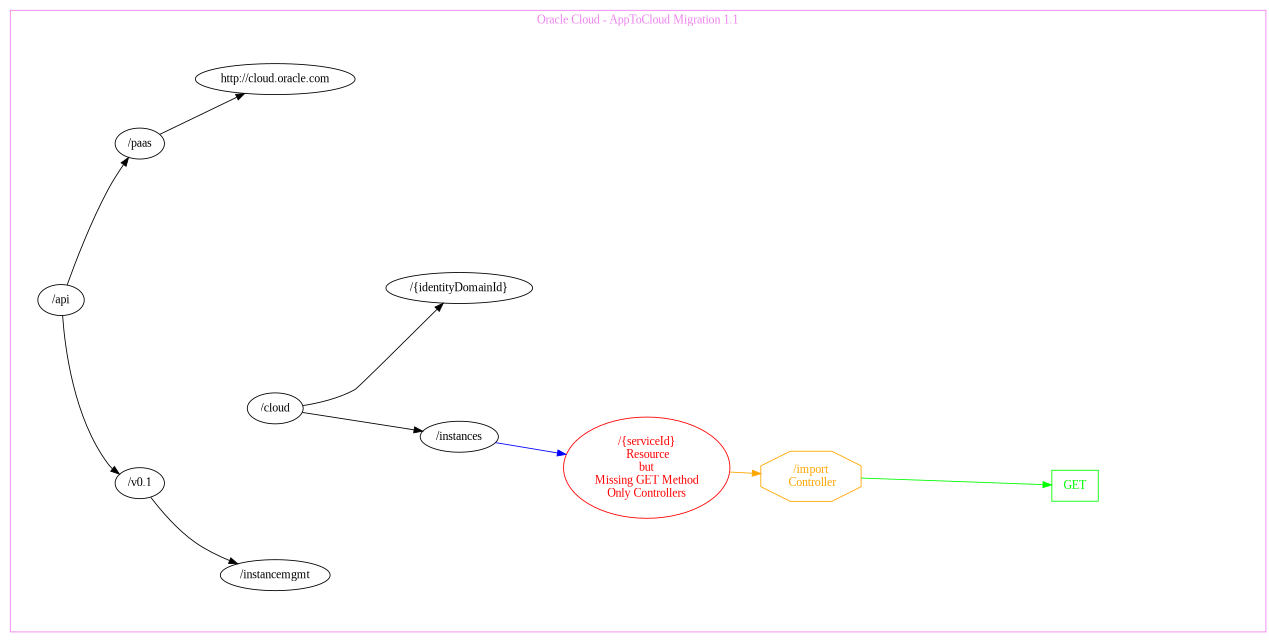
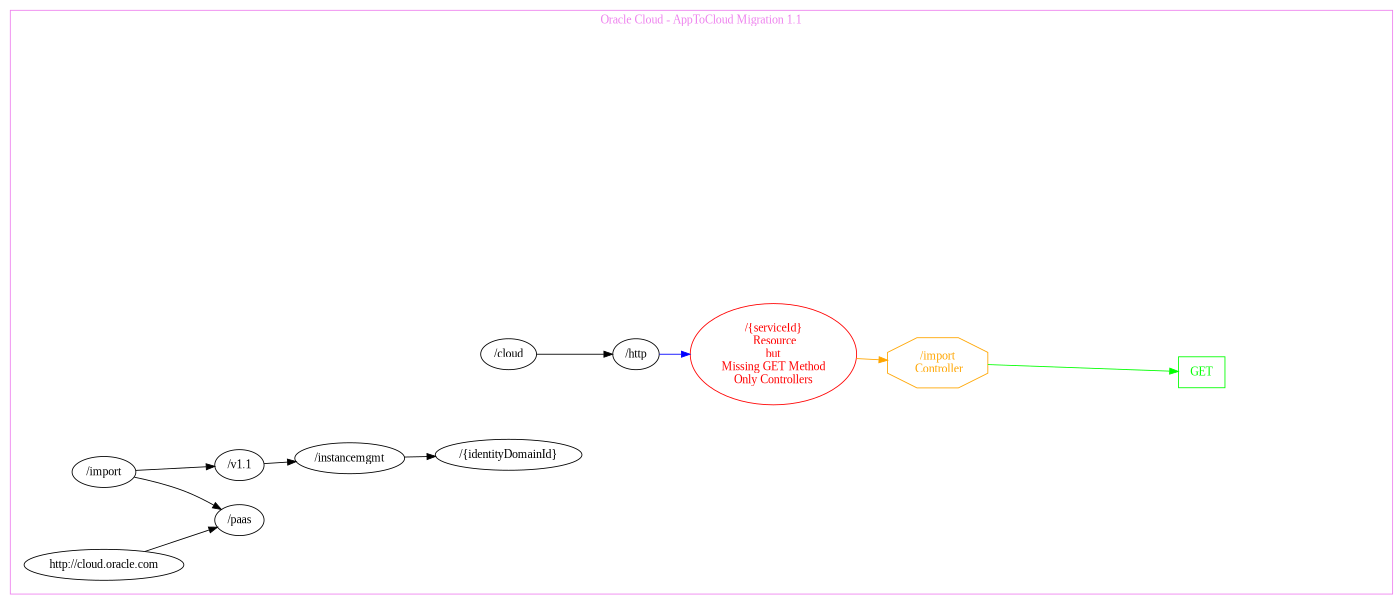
(198, 116) -> (188, 537)
(61, 300) -> (104, 472)
(377, 369) -> (416, 457)
(459, 437) -> (636, 354)
(140, 483) -> (239, 465)
